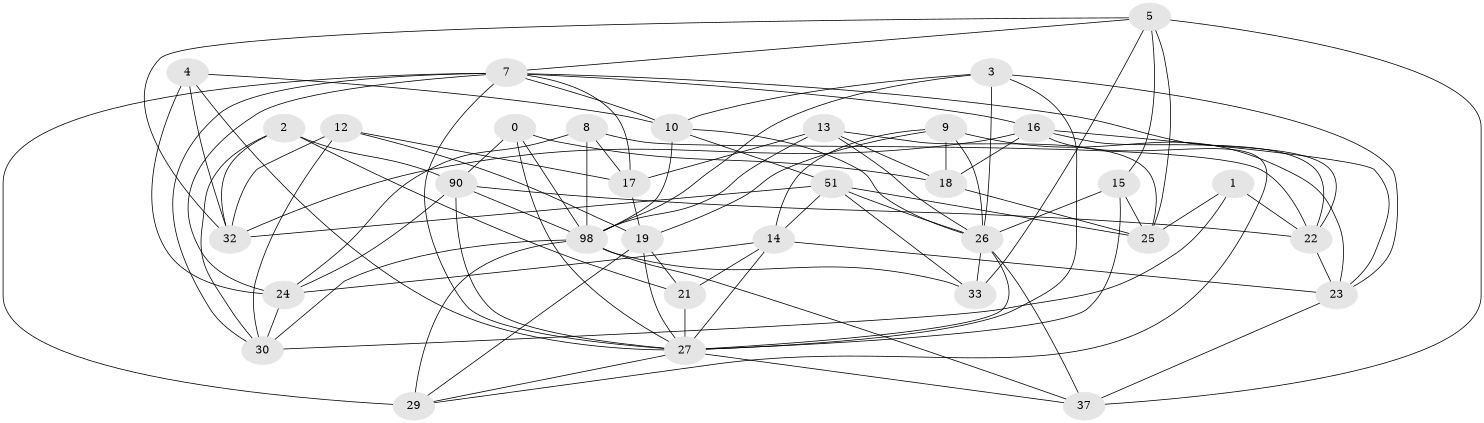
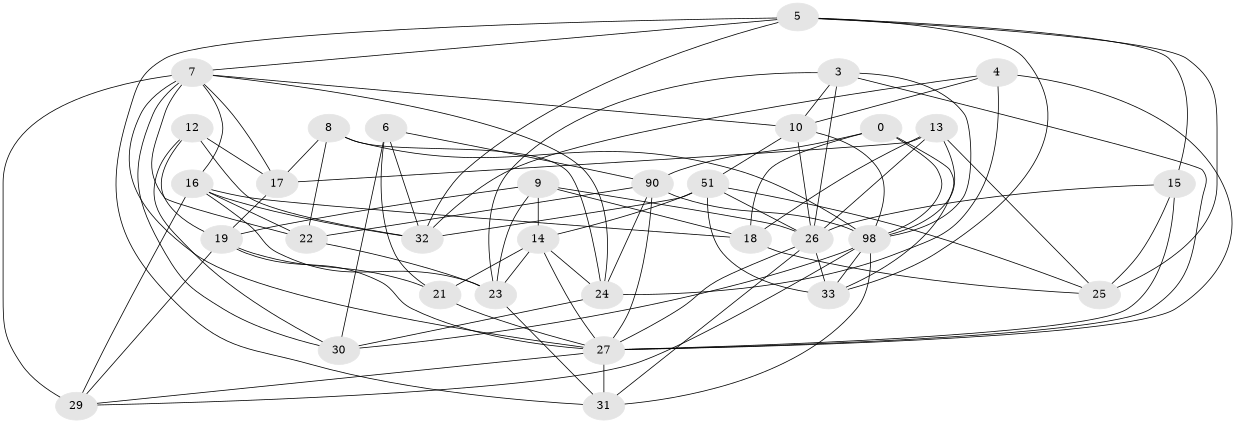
(284, 128) -> (386, 128)
(1233, 184) -> none
(575, 272) -> (947, 167)
(1084, 406) -> (604, 406)
